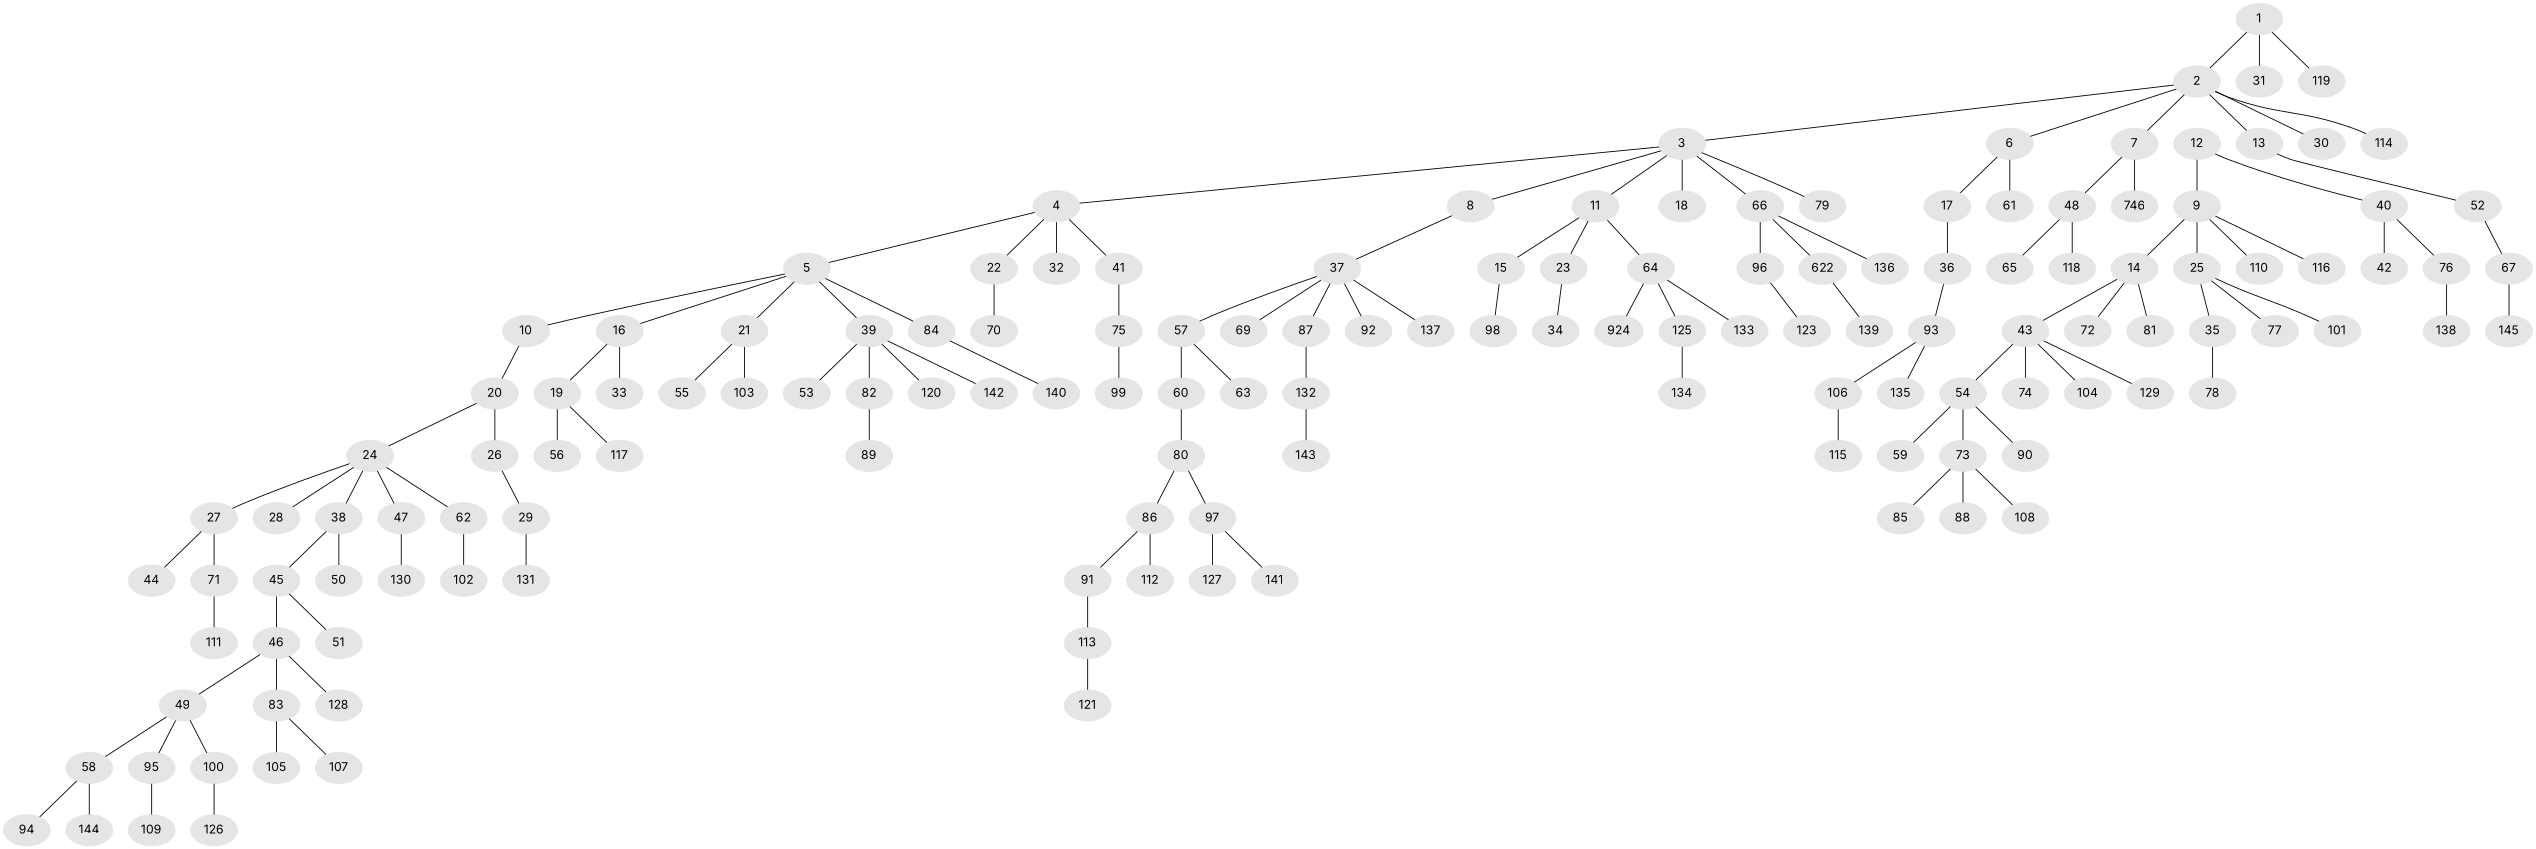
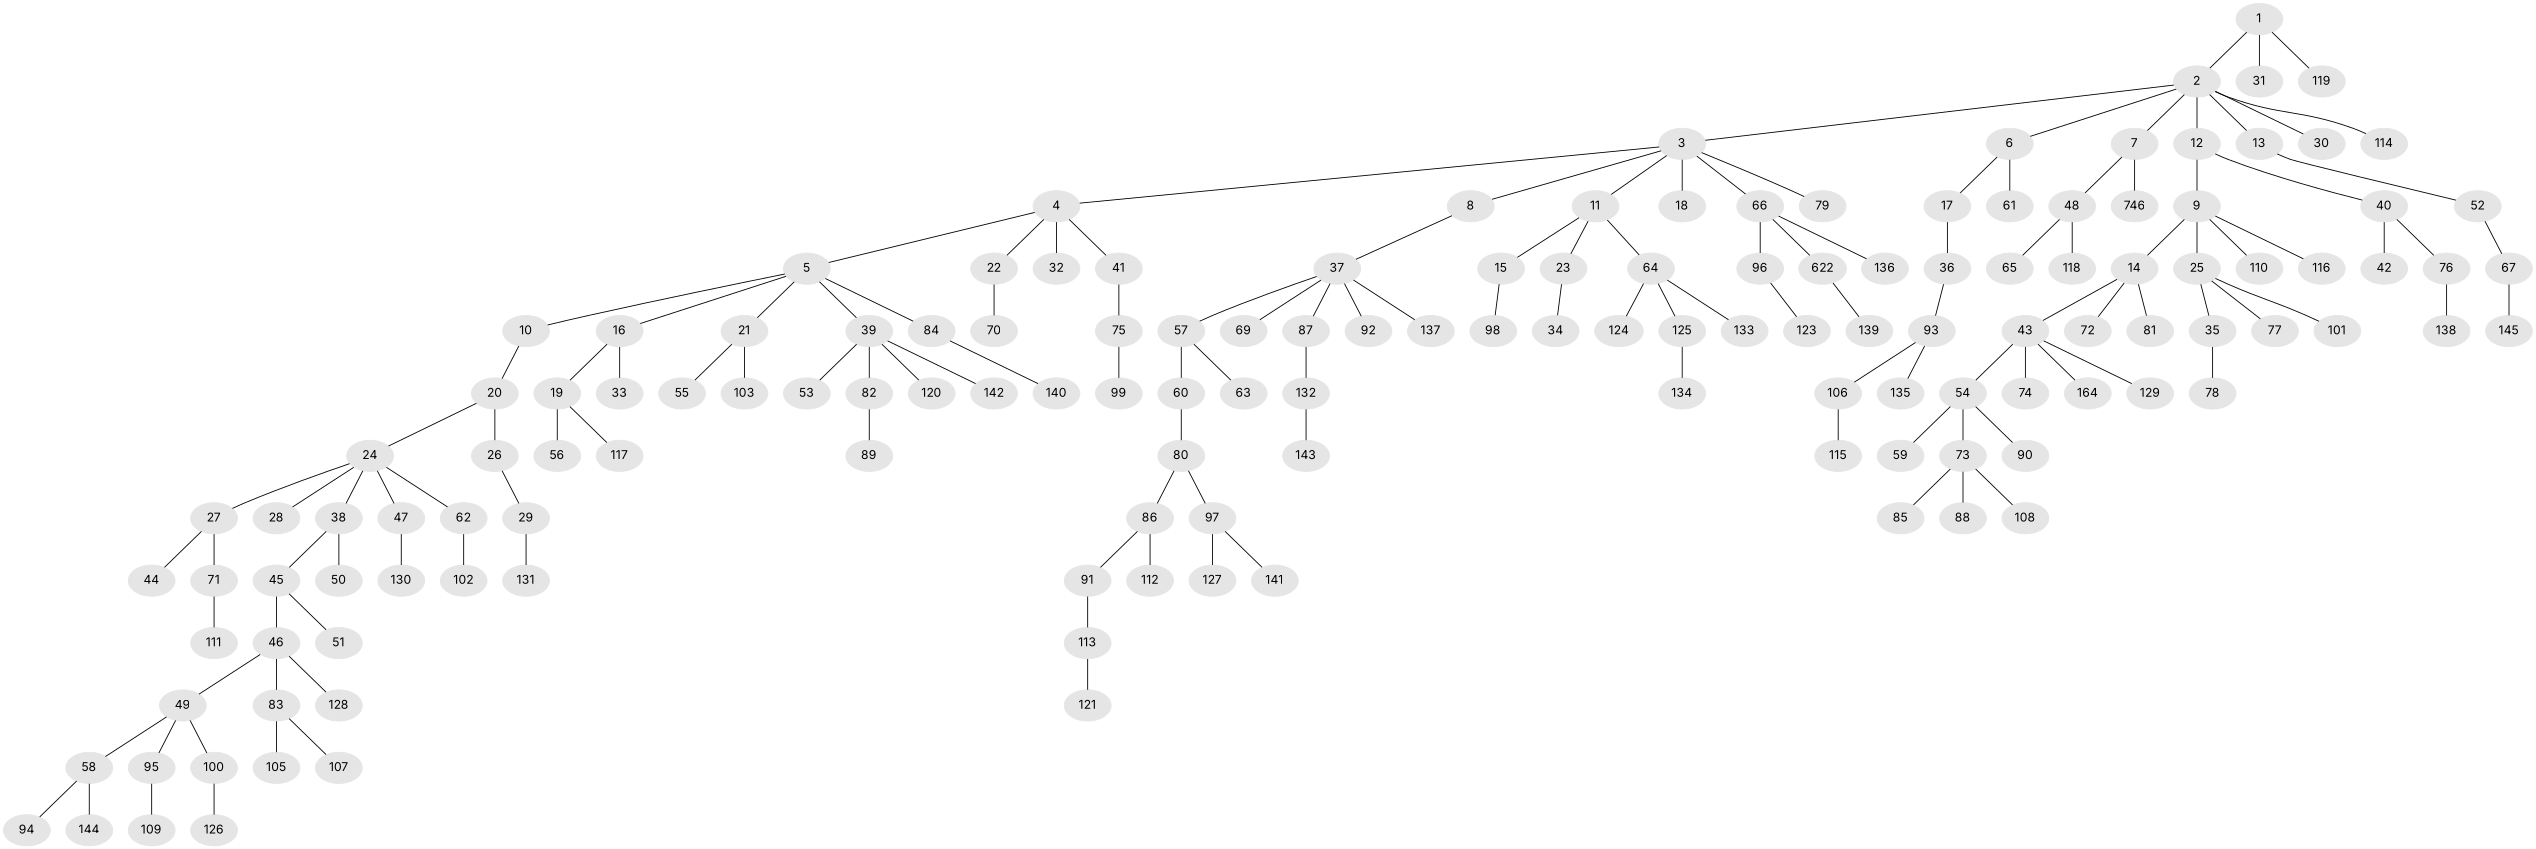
none -> (2197, 113)
(1619, 331) -> (1619, 331)
(2088, 393) -> (2088, 393)
